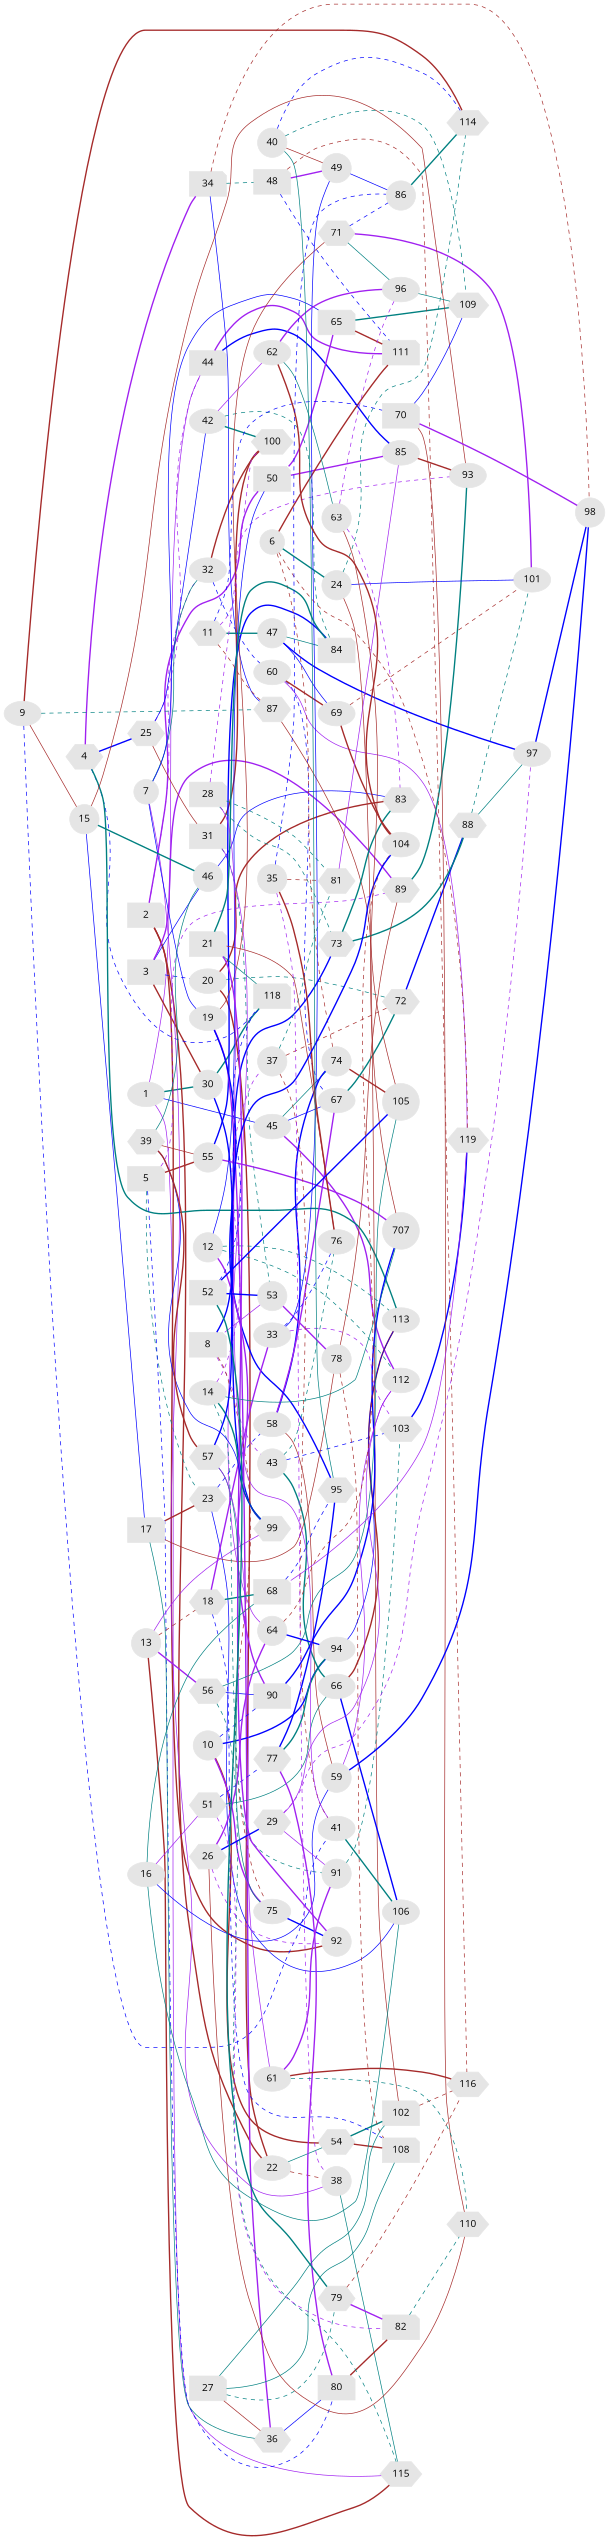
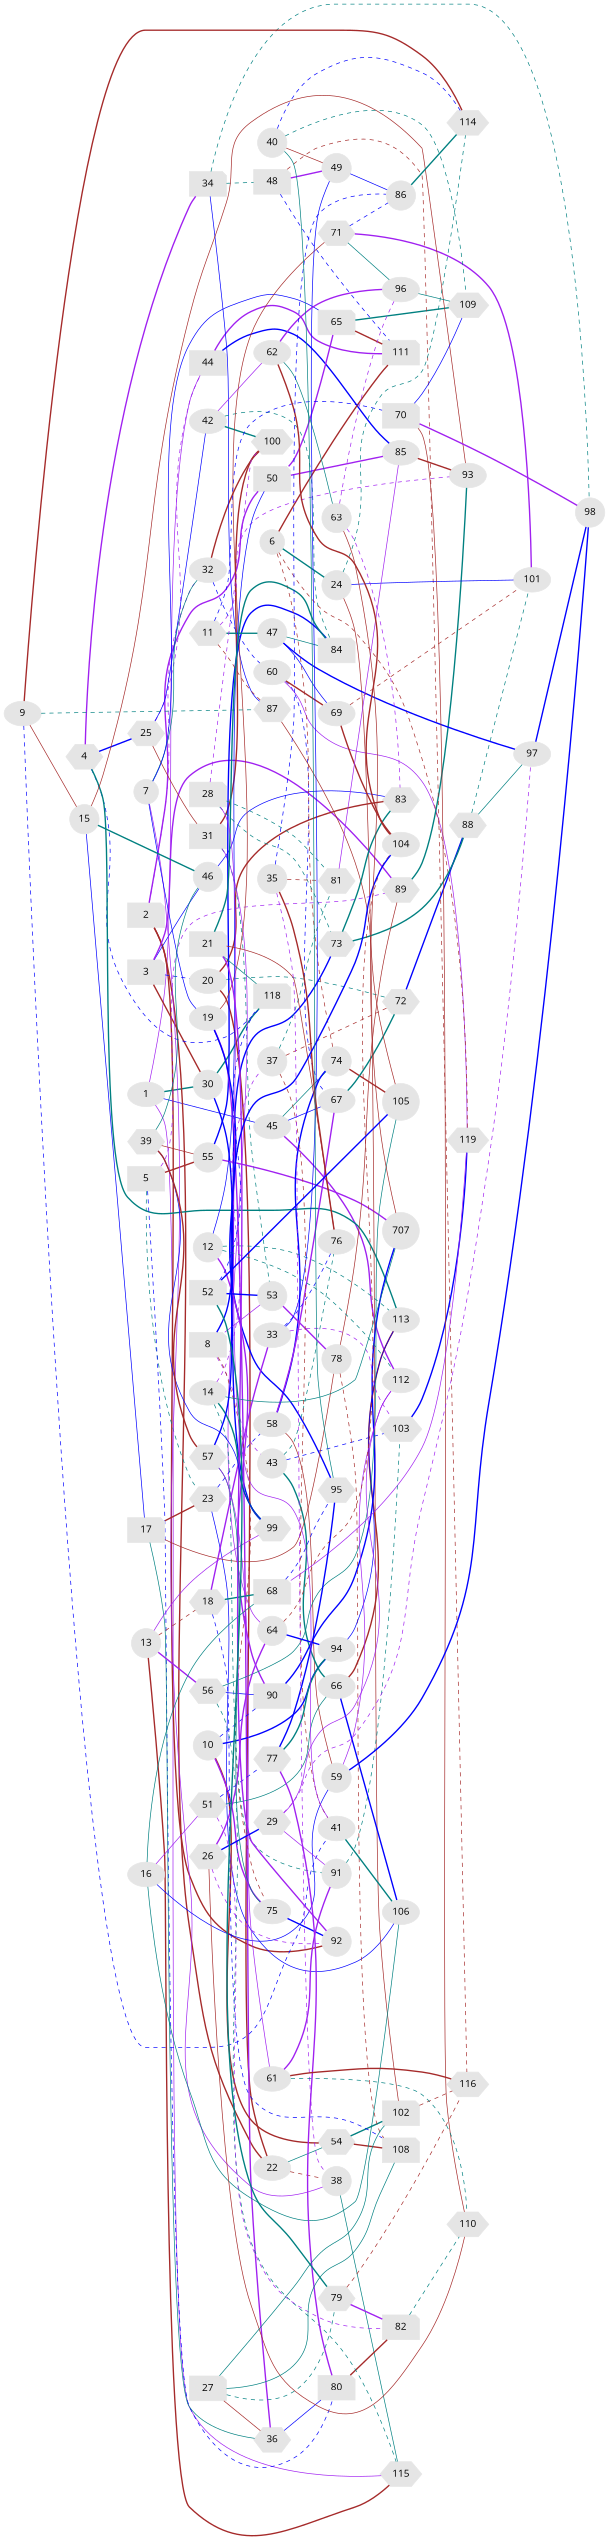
(527, 62) -> (527, 62)
